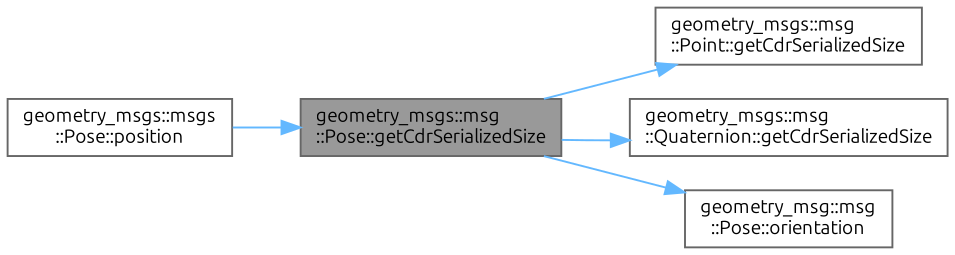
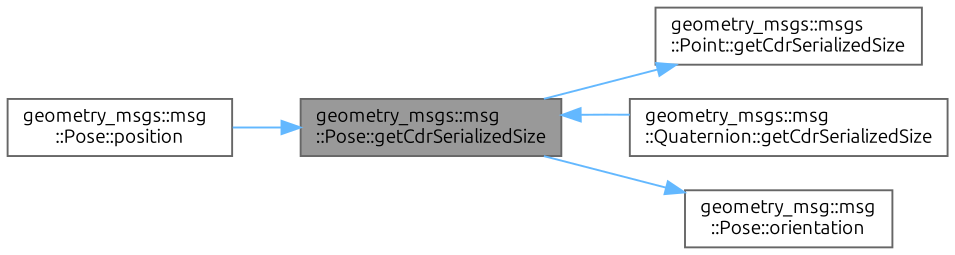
(789, 36) -> (789, 36)
(120, 127) -> (120, 127)
(586, 140) -> (605, 115)
